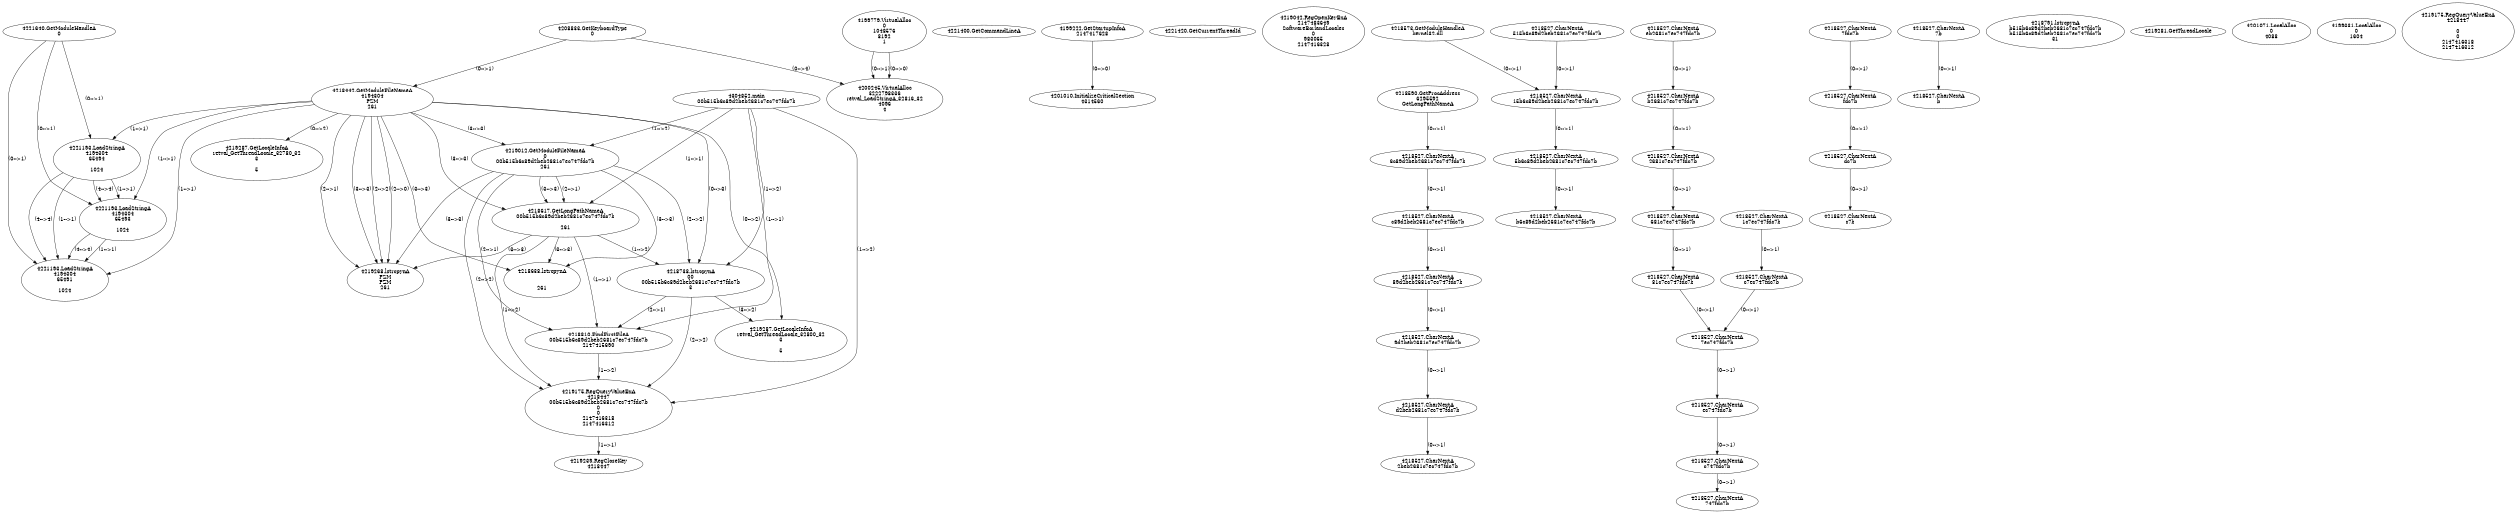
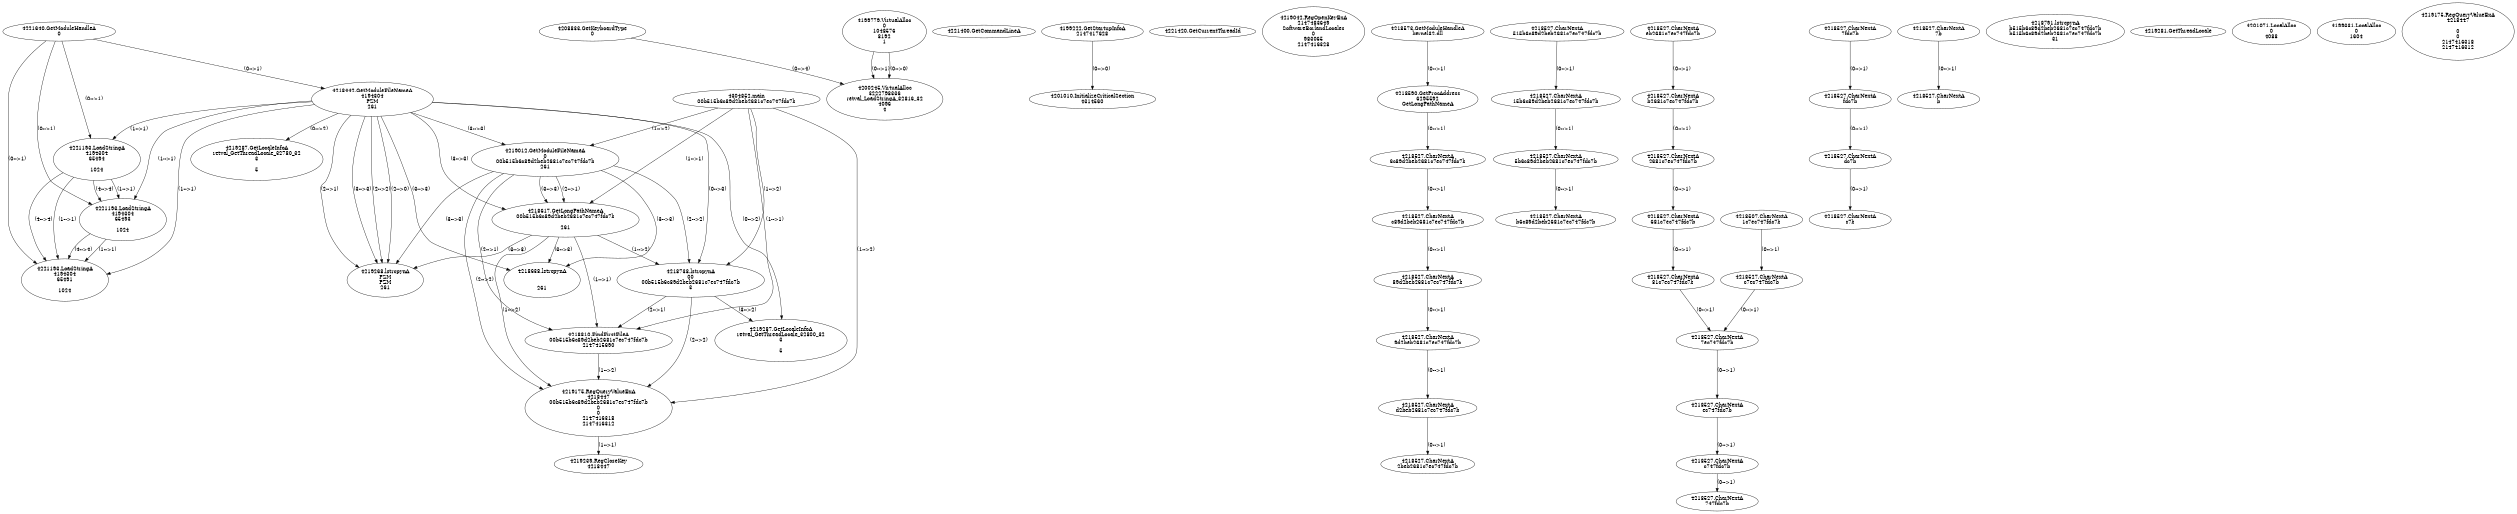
(491, 63) -> (207, 64)
(1490, 64) -> (1428, 62)
(1762, 220) -> (1762, 220)
